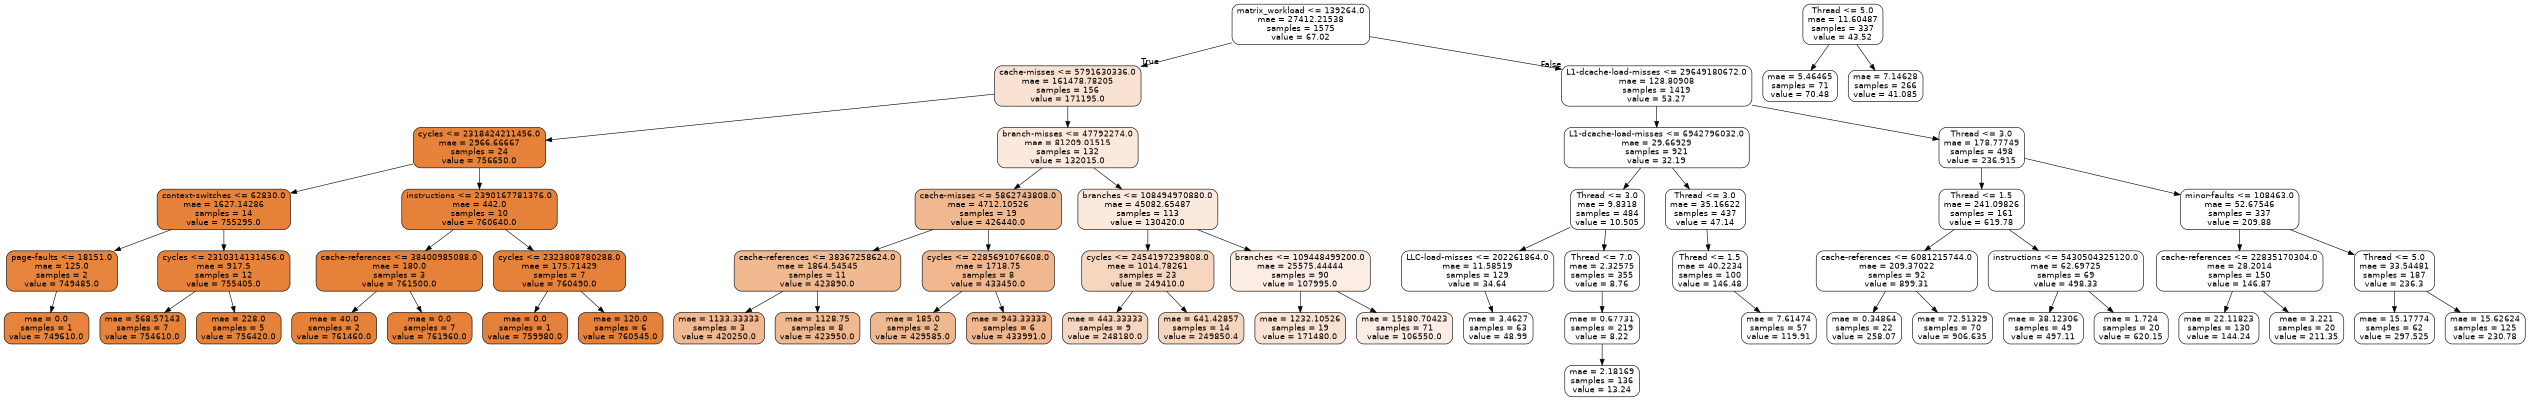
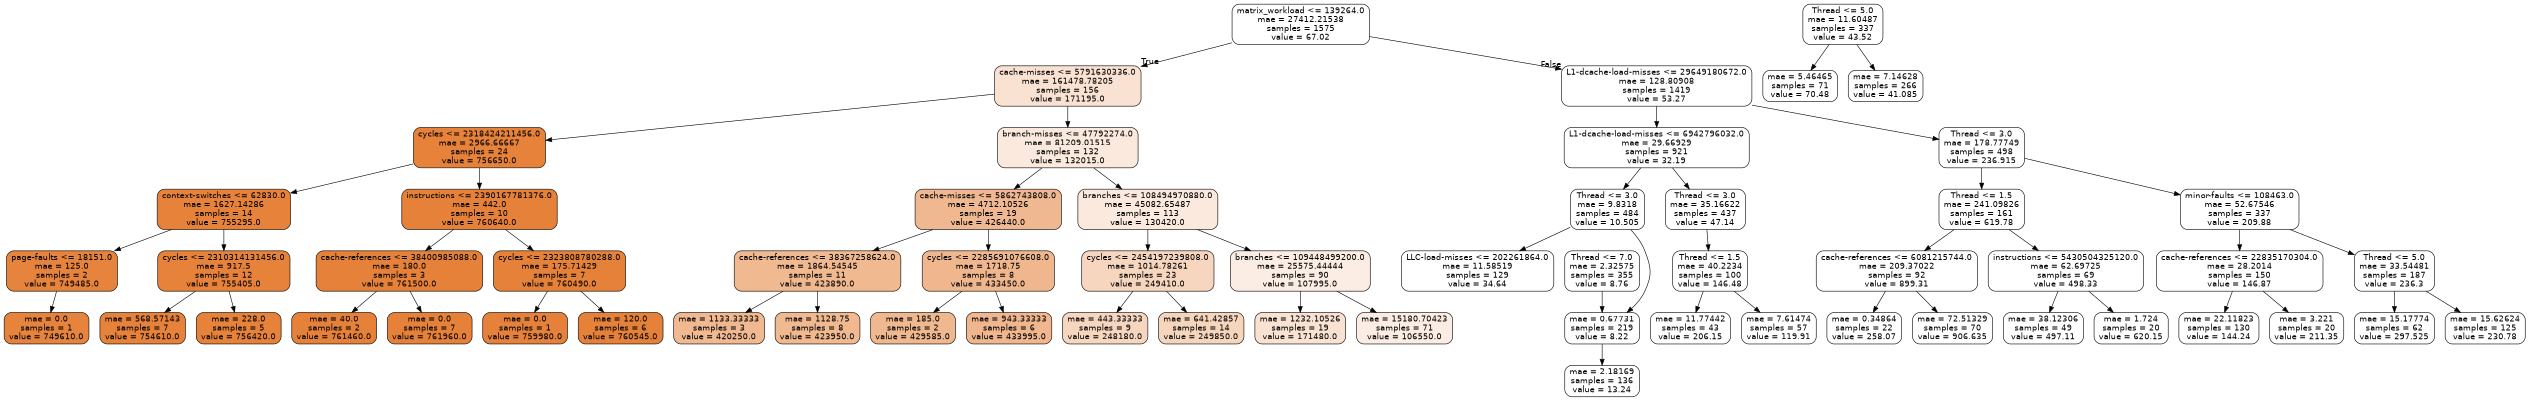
(1605, 237) -> (1650, 269)
(1009, 328) -> (1009, 328)
(1201, 328) -> (1201, 328)
(1498, 328) -> none
none -> (1691, 328)
